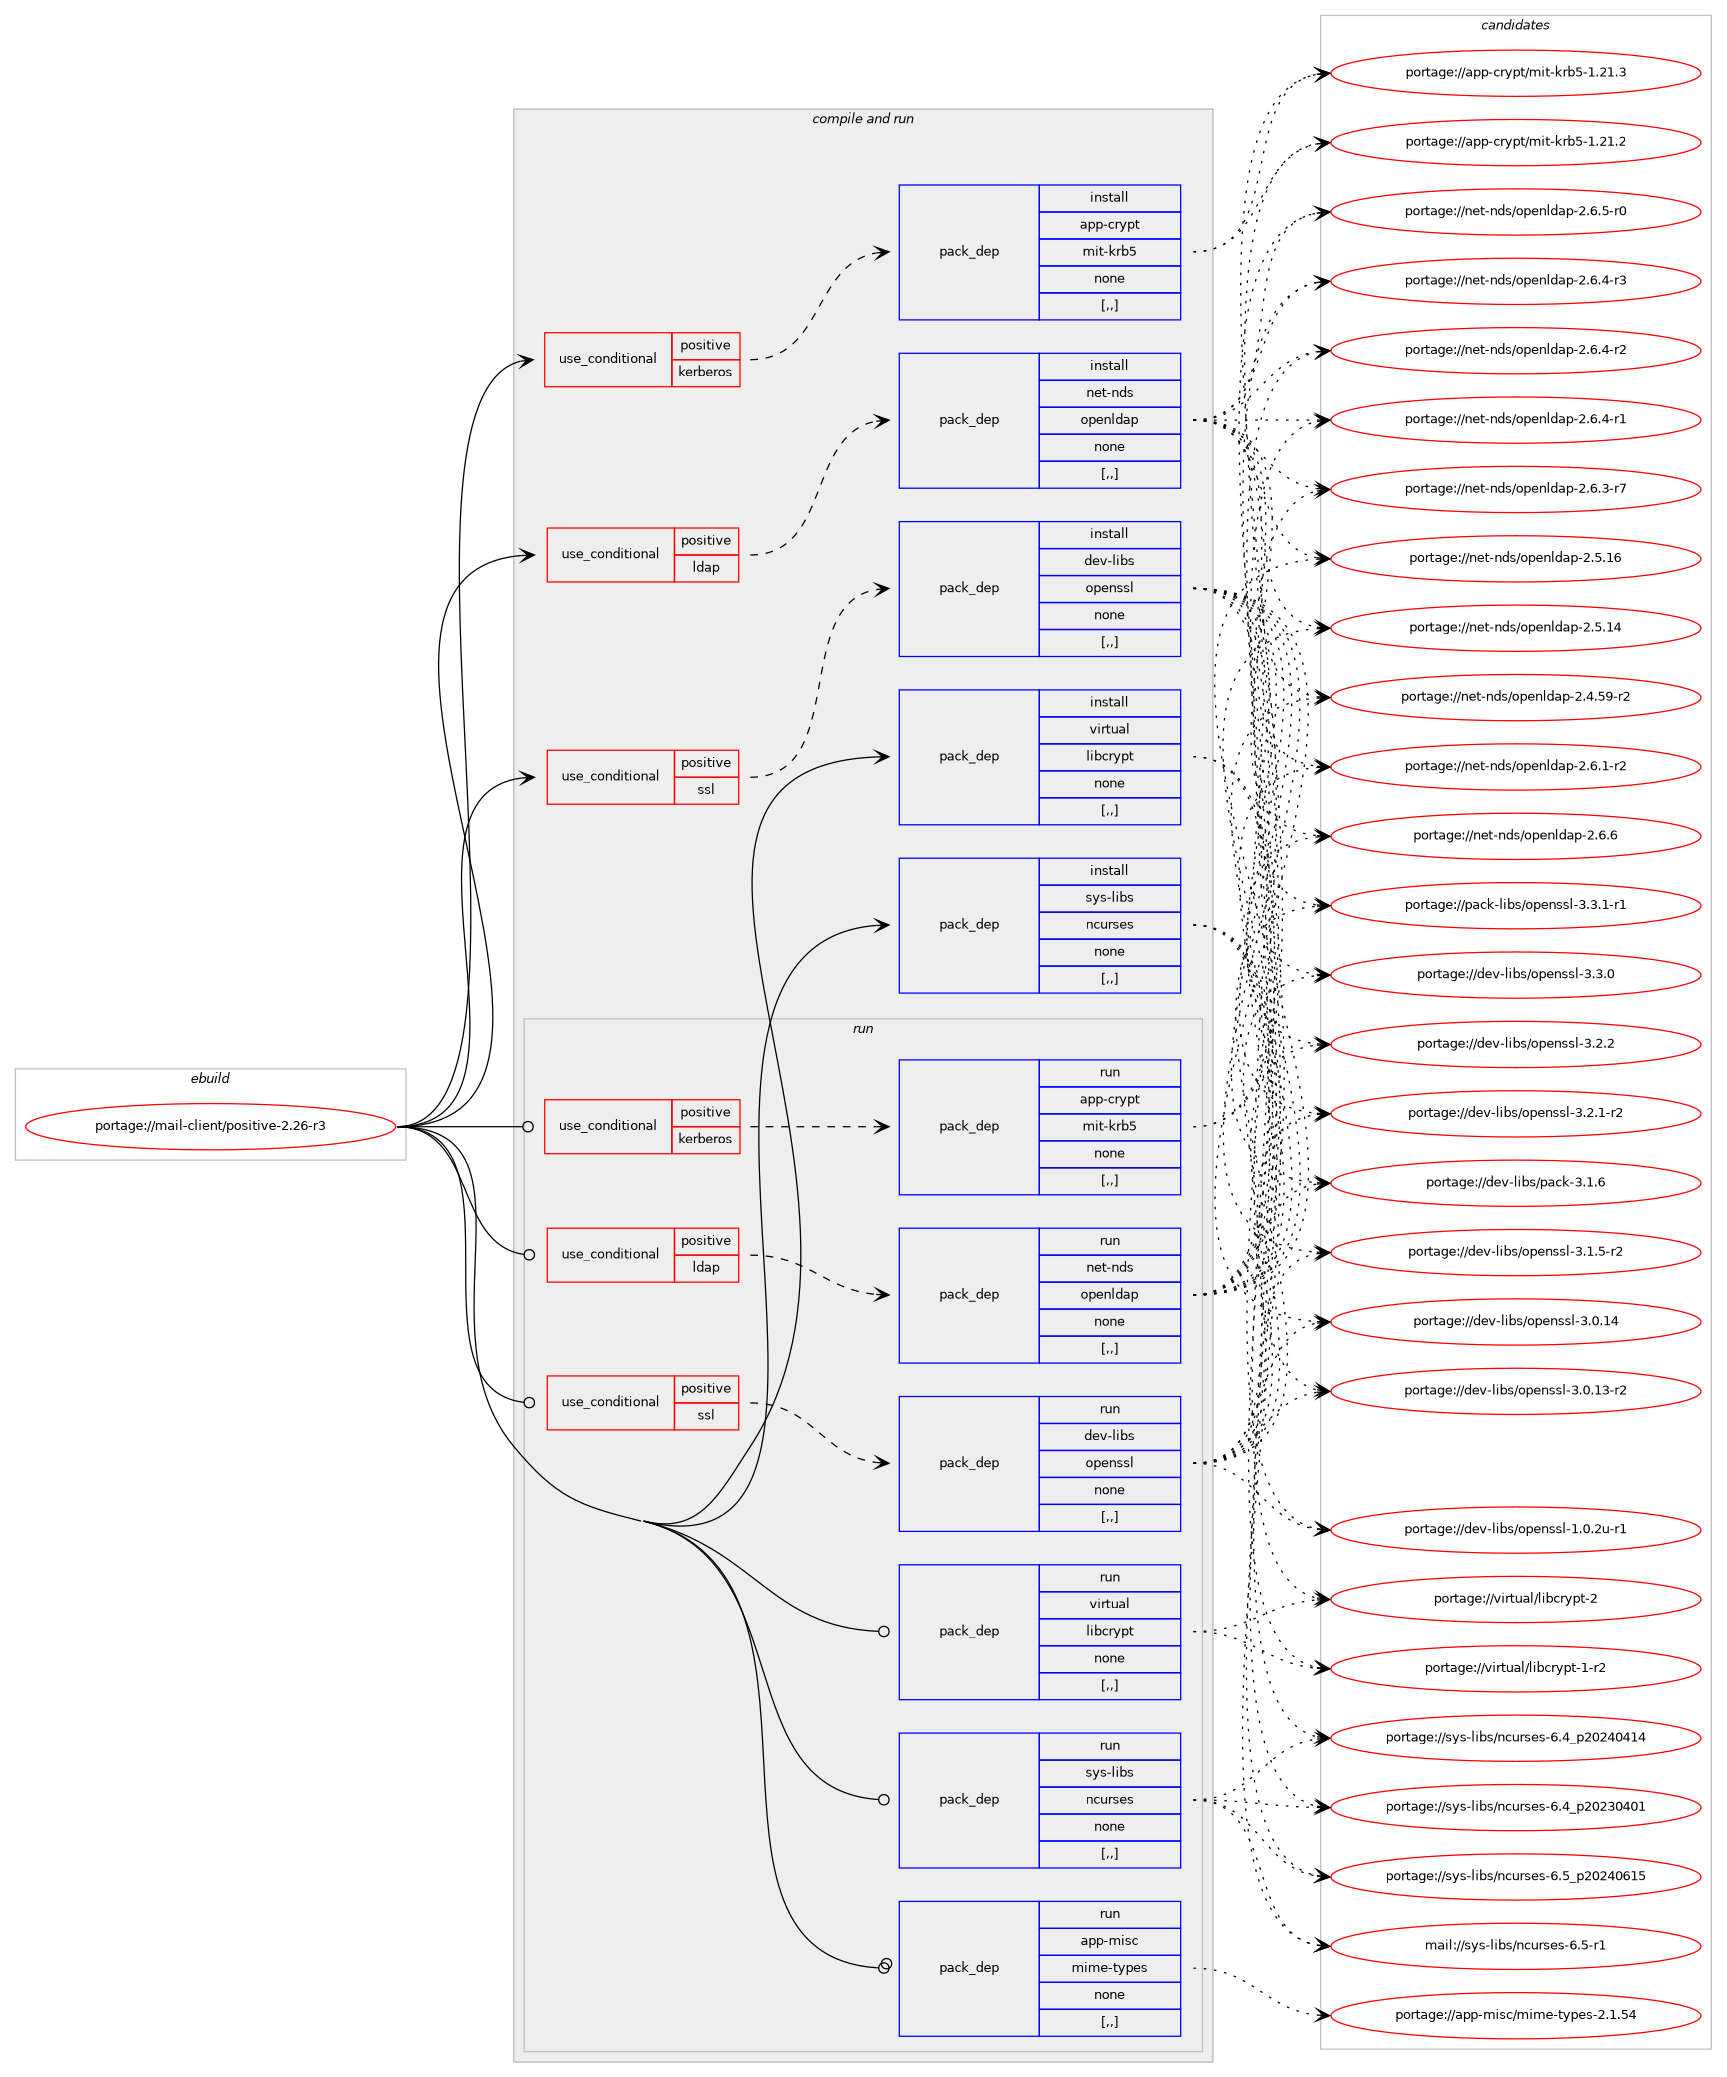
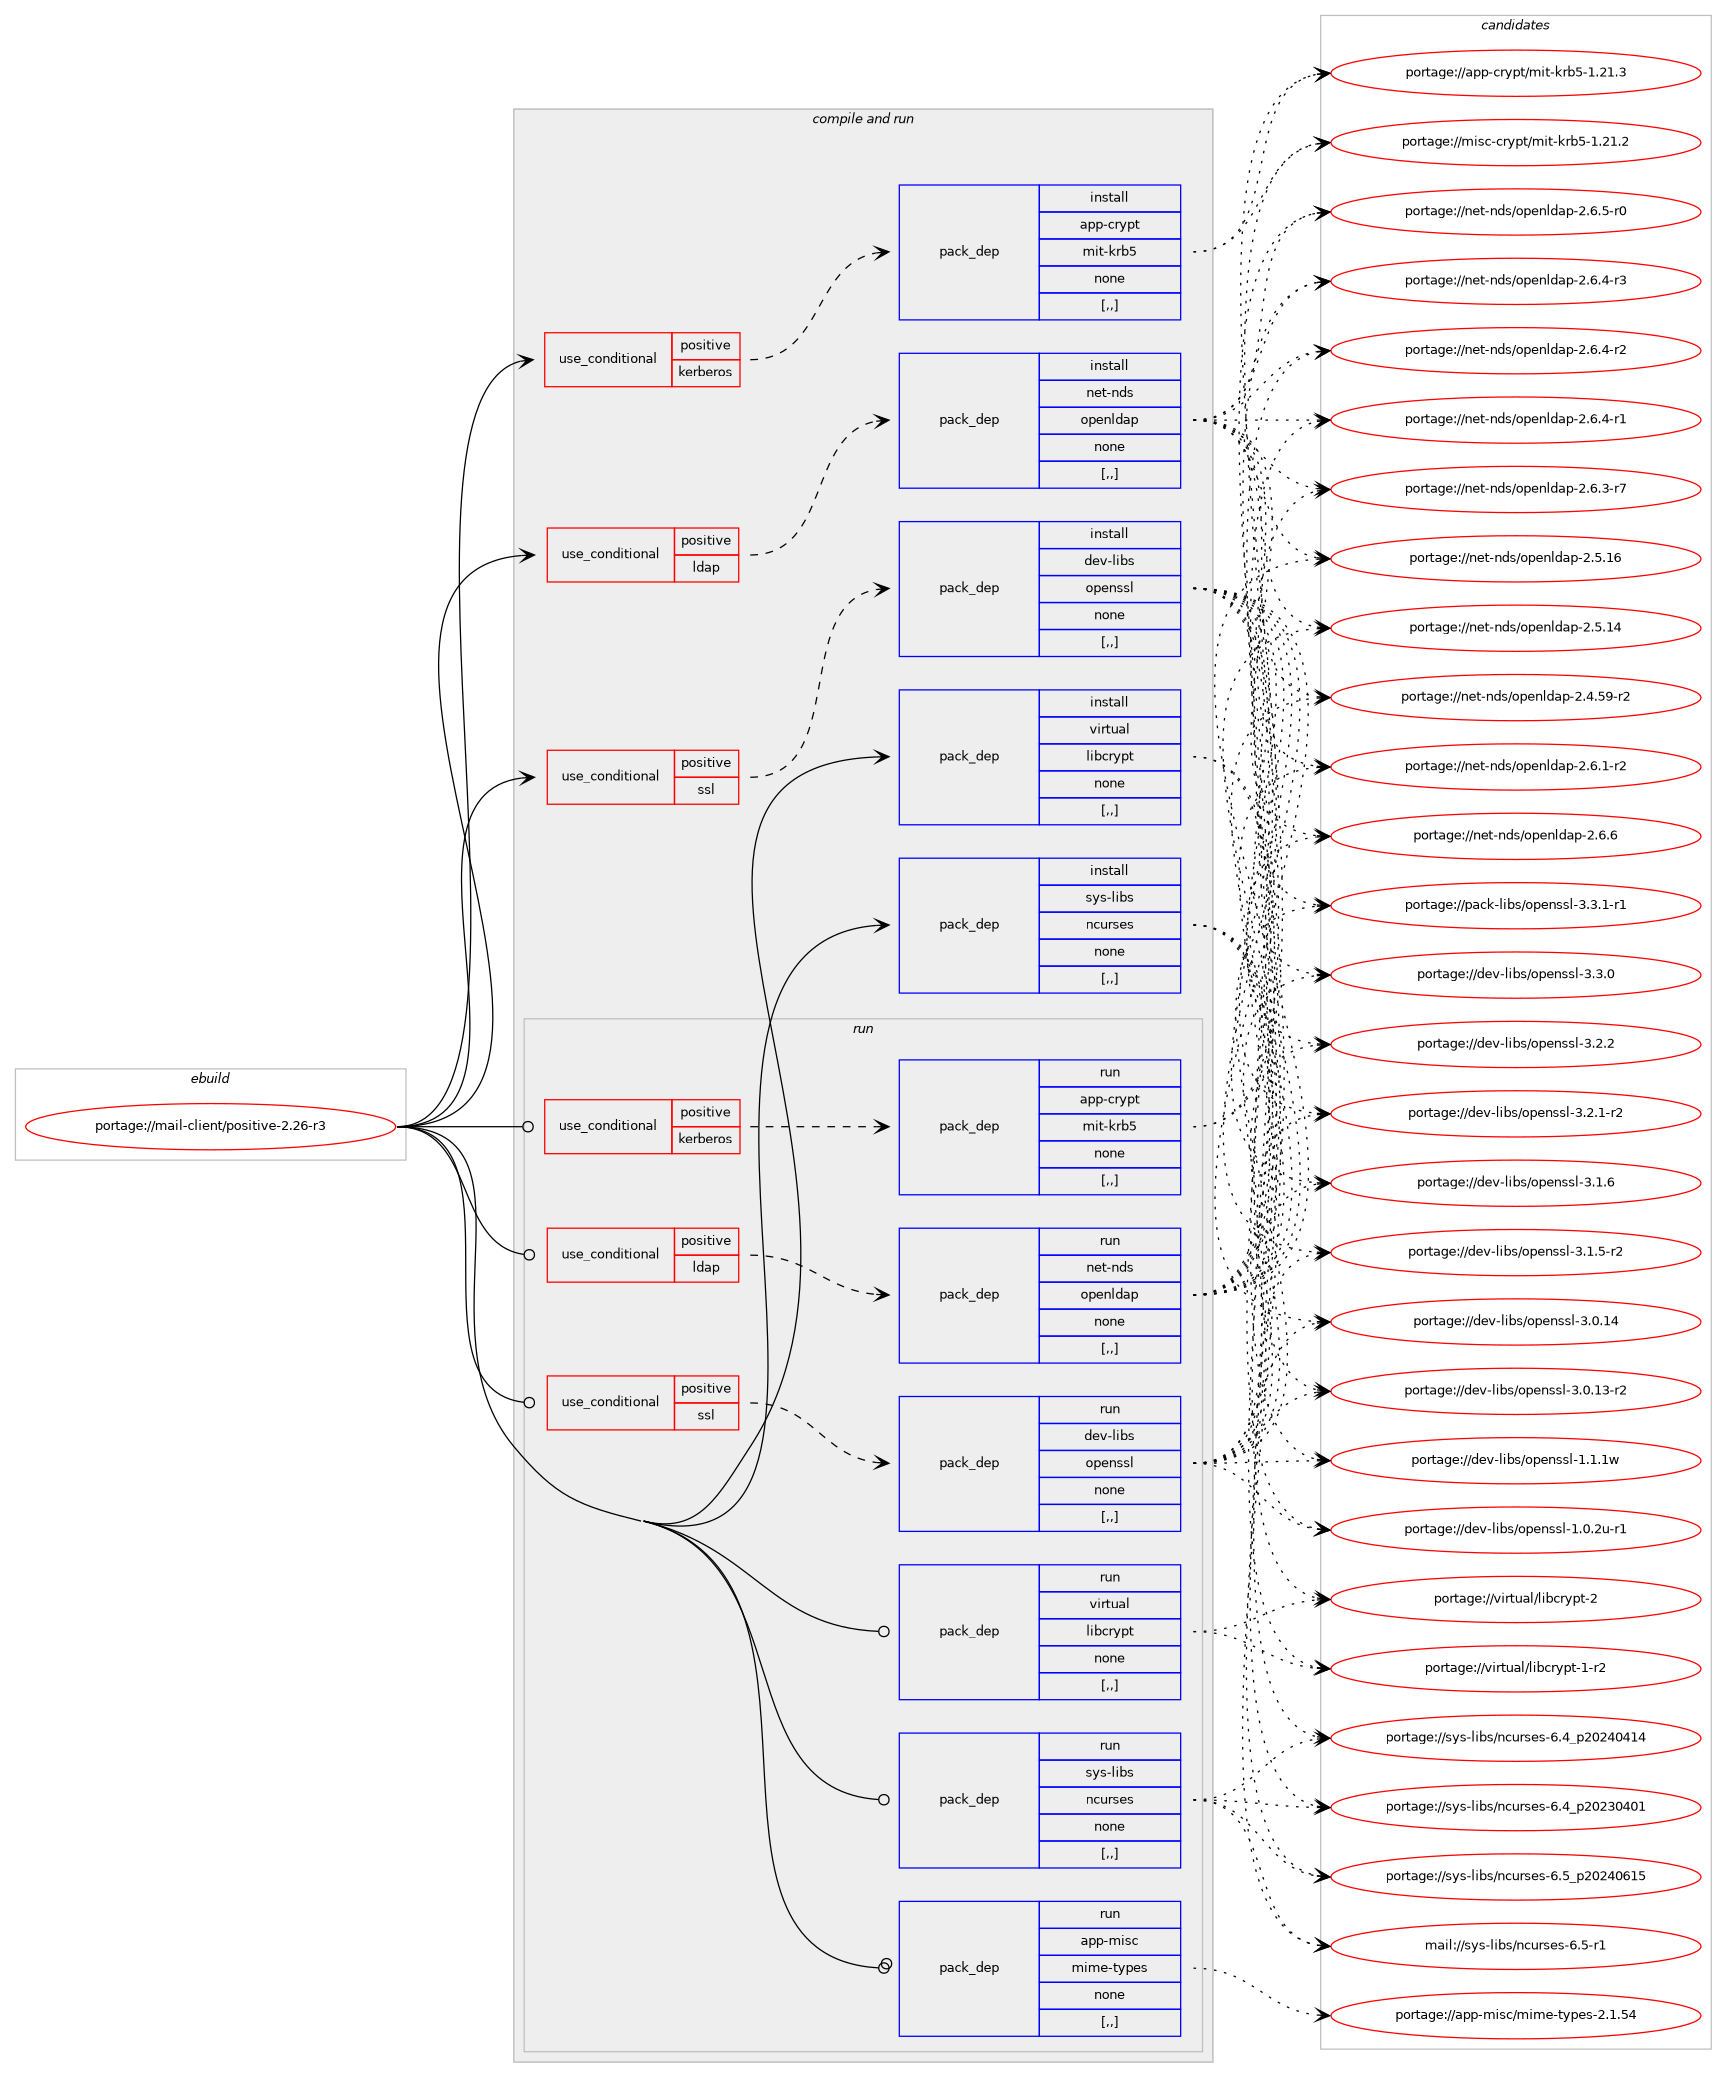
(1516, 143) -> (1516, 143)
(1516, 1183) -> (1516, 1183)
none -> (1516, 1461)
